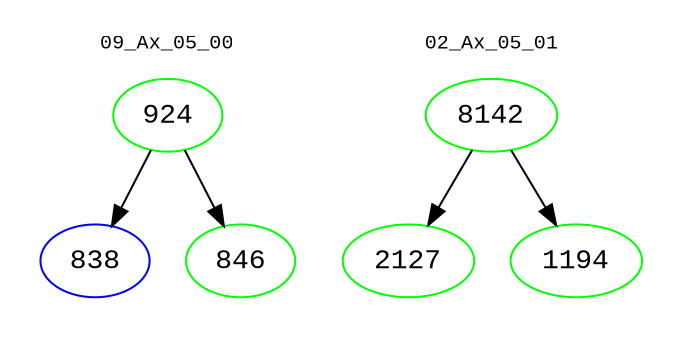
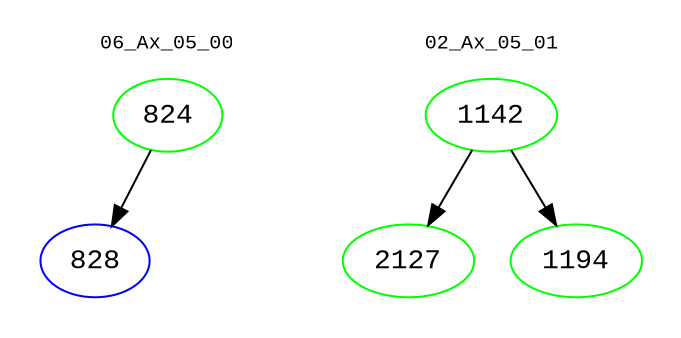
(168, 43) -> (168, 43)
(168, 115) -> (168, 115)
(491, 115) -> (491, 115)
(95, 261) -> (95, 261)
(241, 261) -> none
